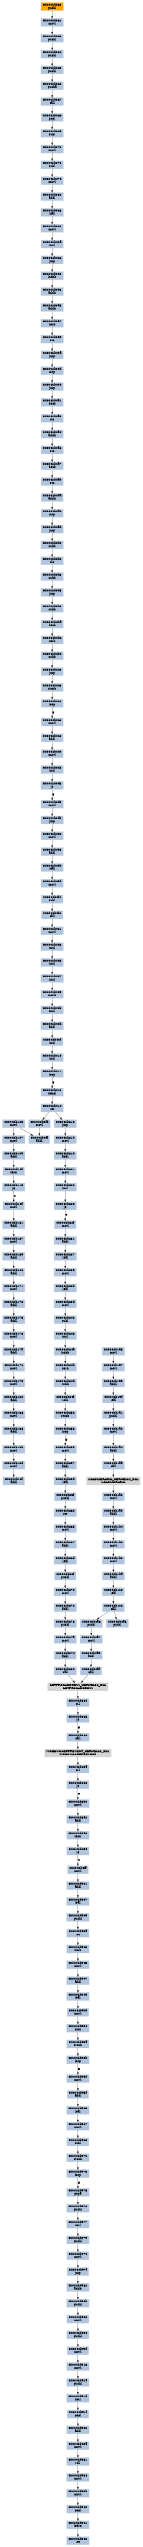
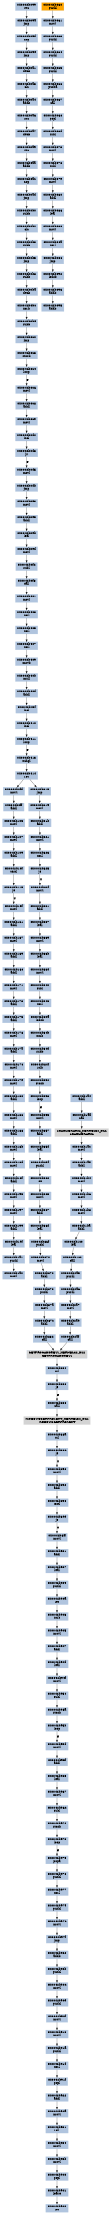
(52, 323) -> none
(26, 1131) -> (14, 814)
none -> (14, 1187)
(113, 1439) -> none
(103, 1615) -> (71, 1282)
